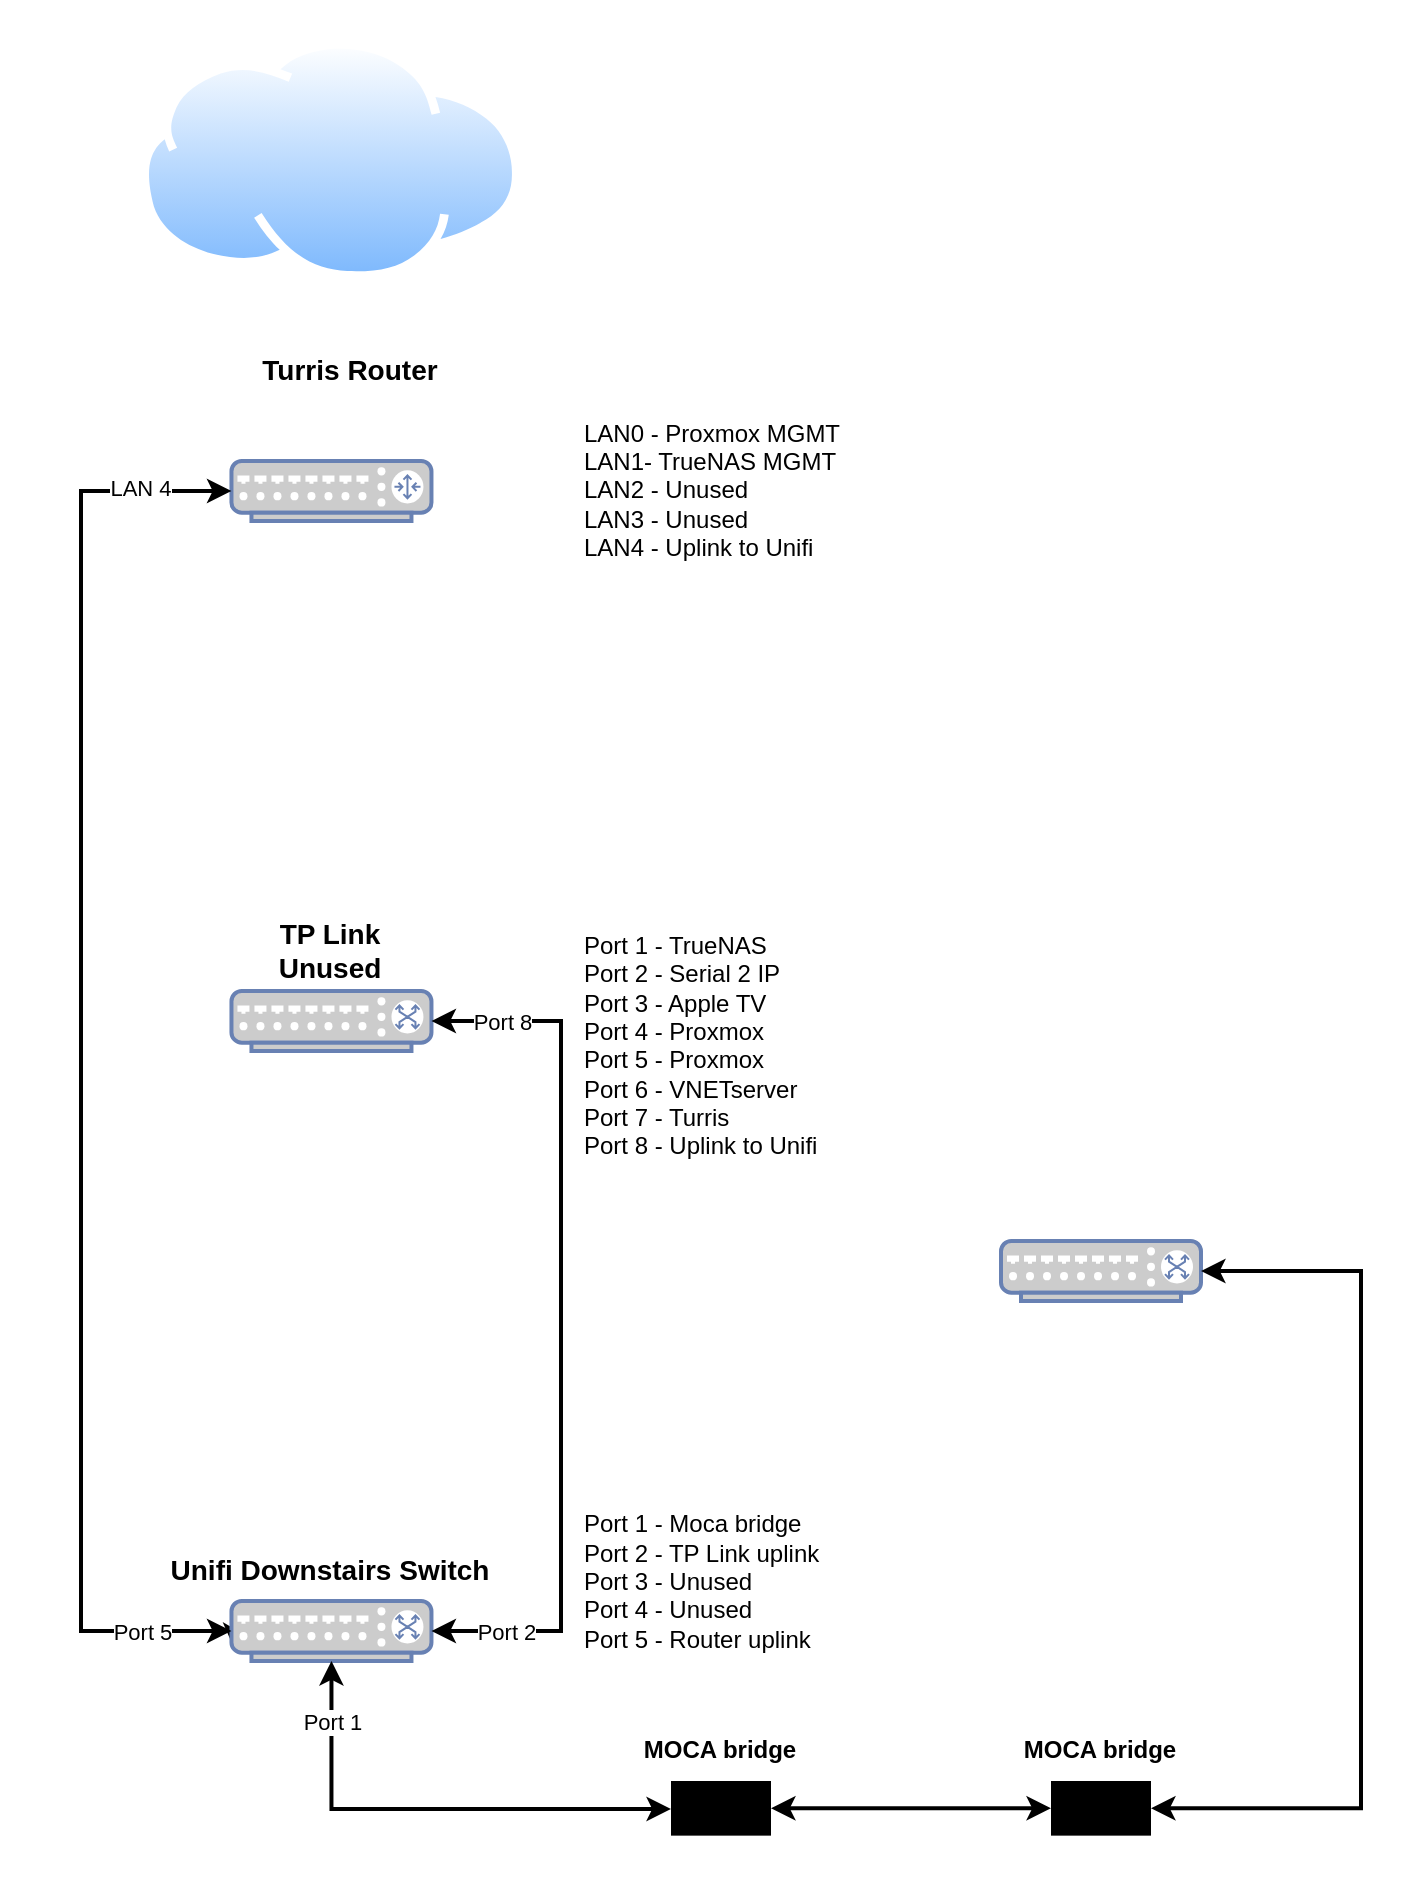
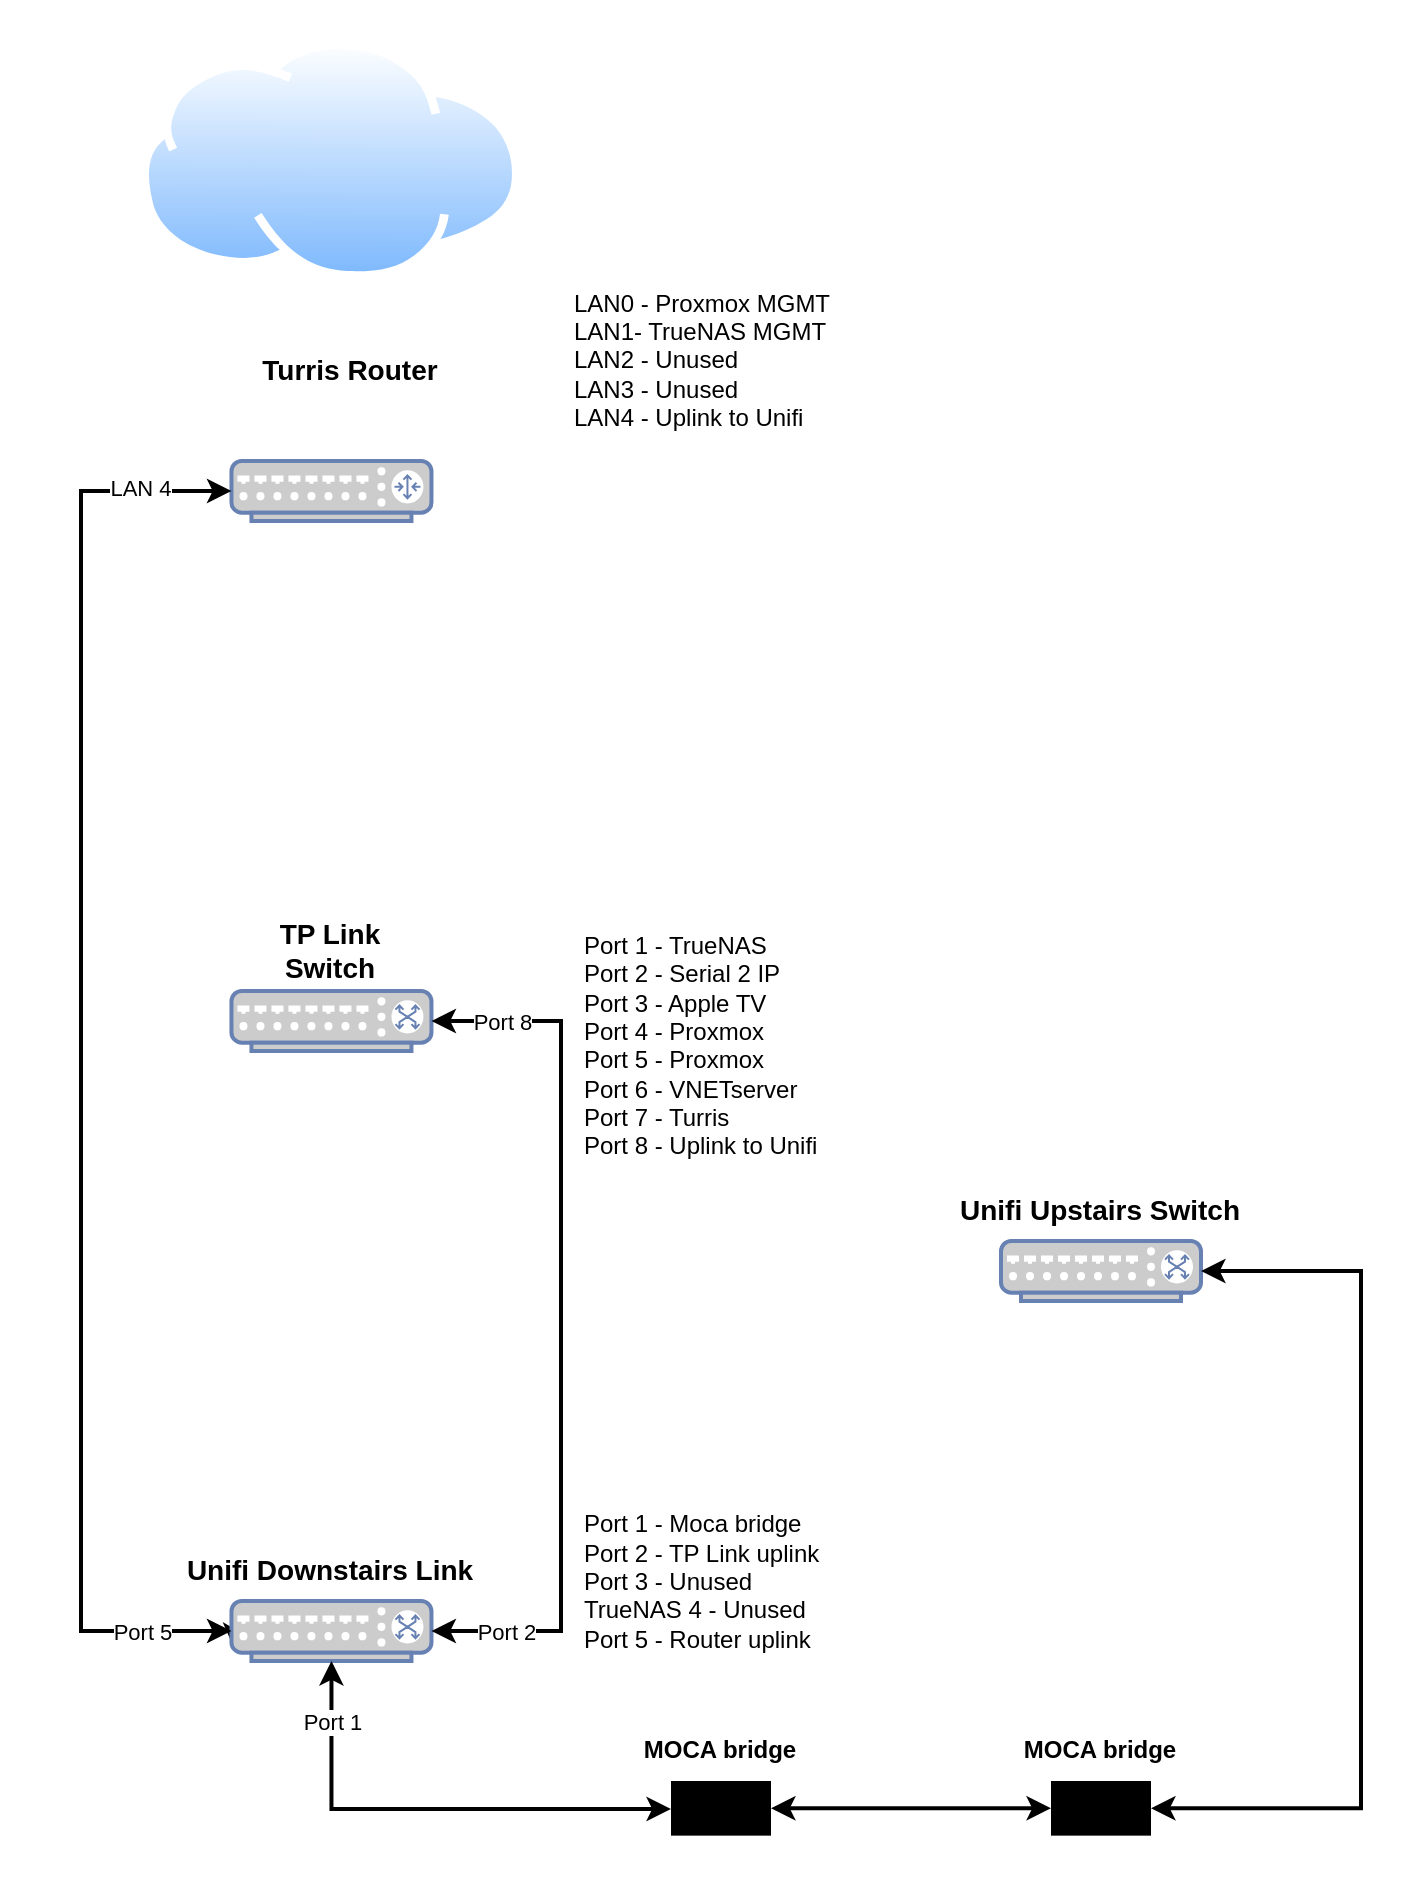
(731, 491) -> (721, 361)
(331, 951) -> (331, 951)
none -> (1101, 1211)
(331, 1571) -> (331, 1571)
(715, 1611) -> (715, 1611)
